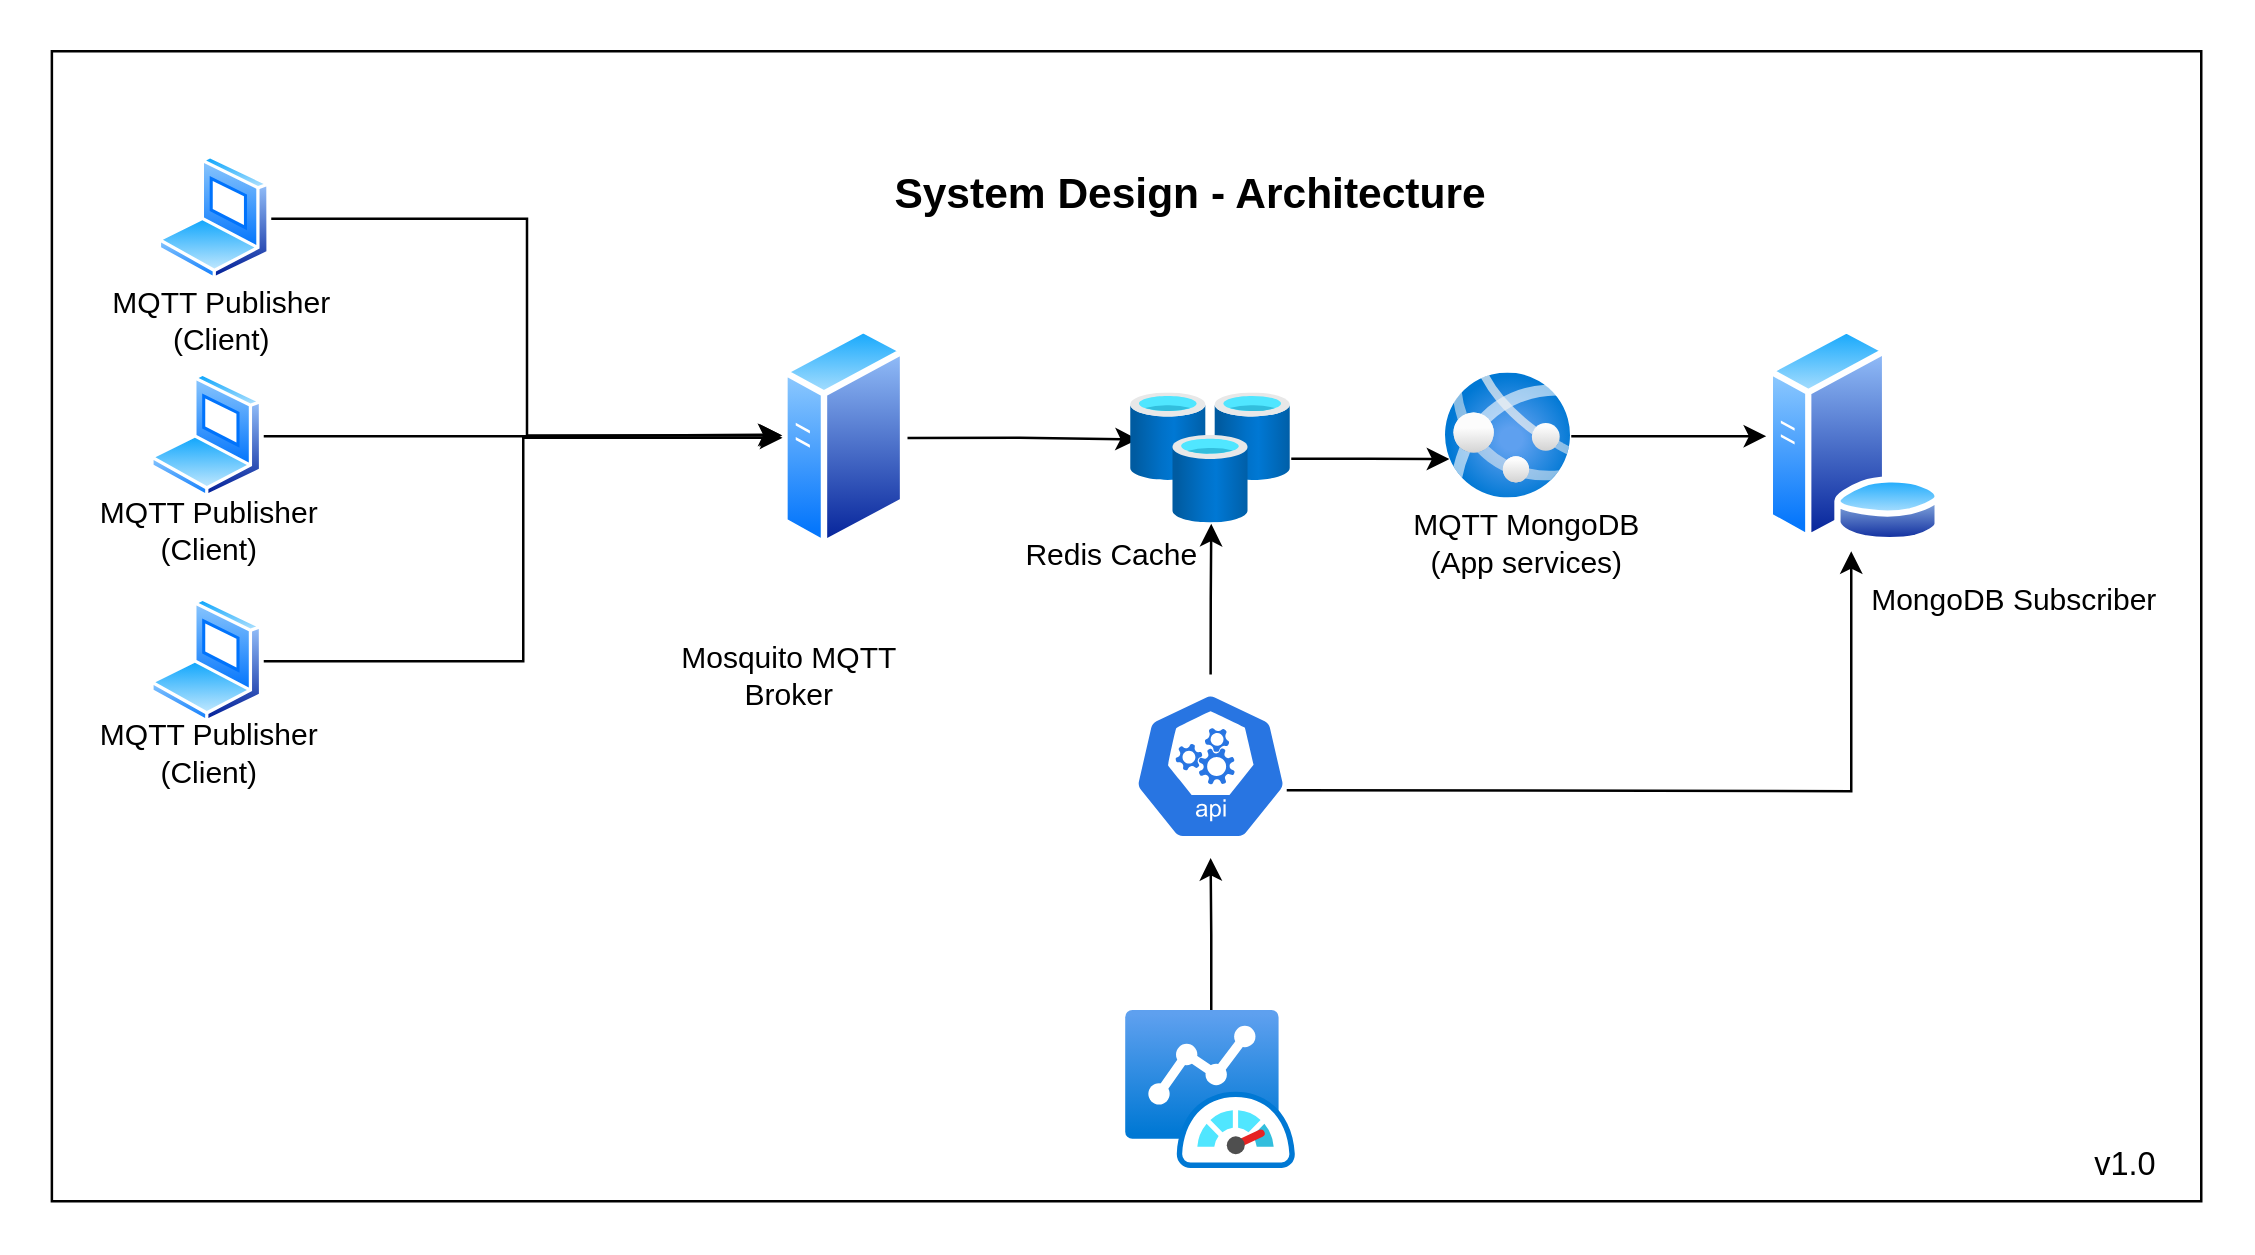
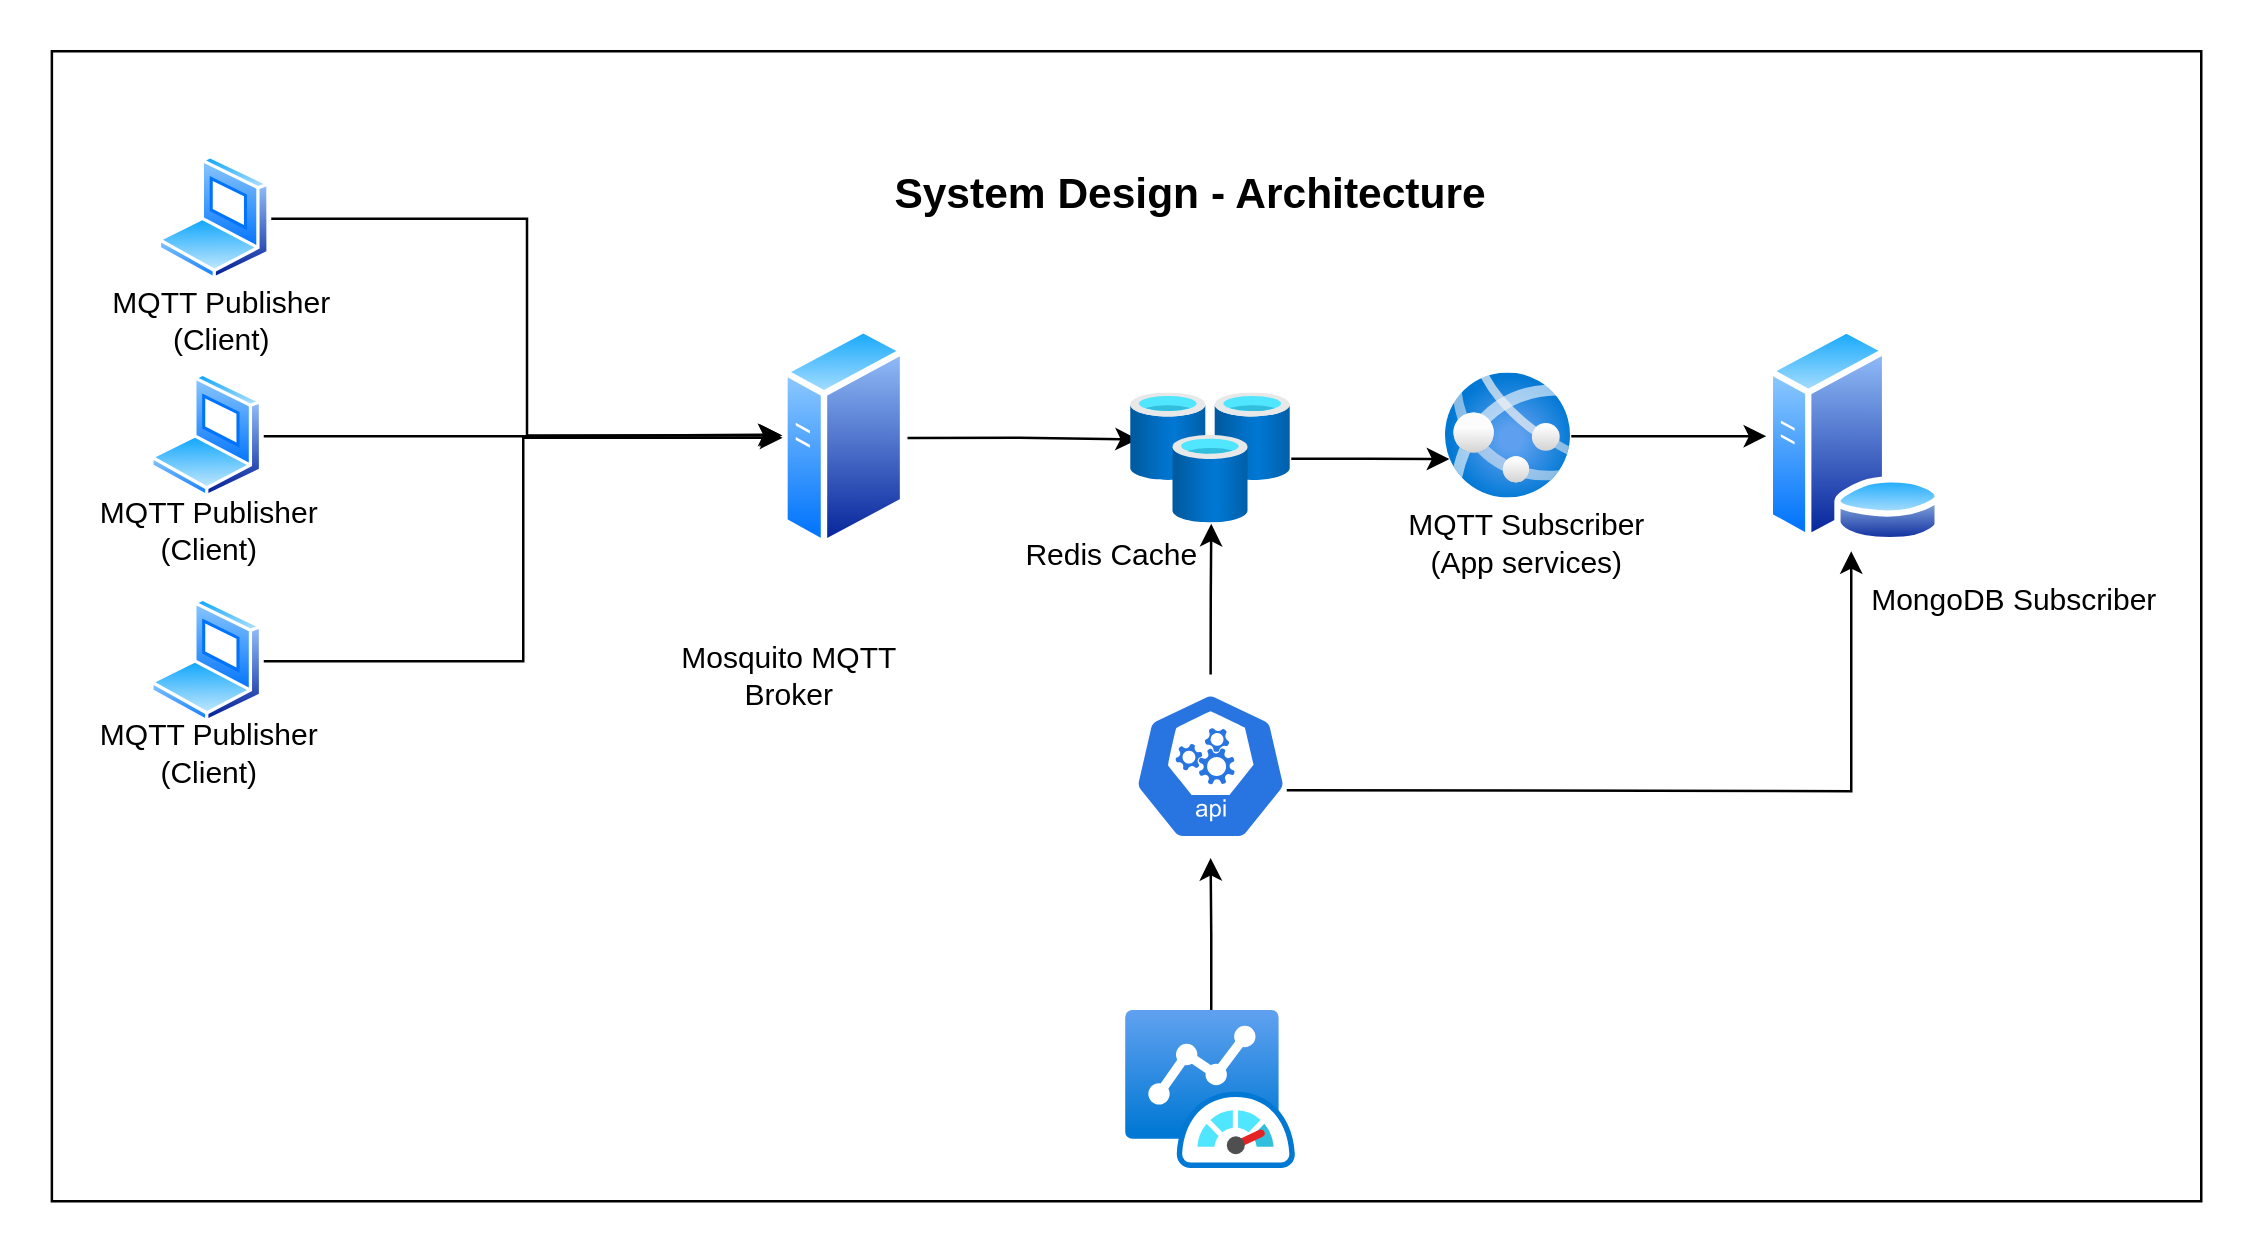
(1528, 544) -> (1528, 544)
(2126, 1164) -> none
